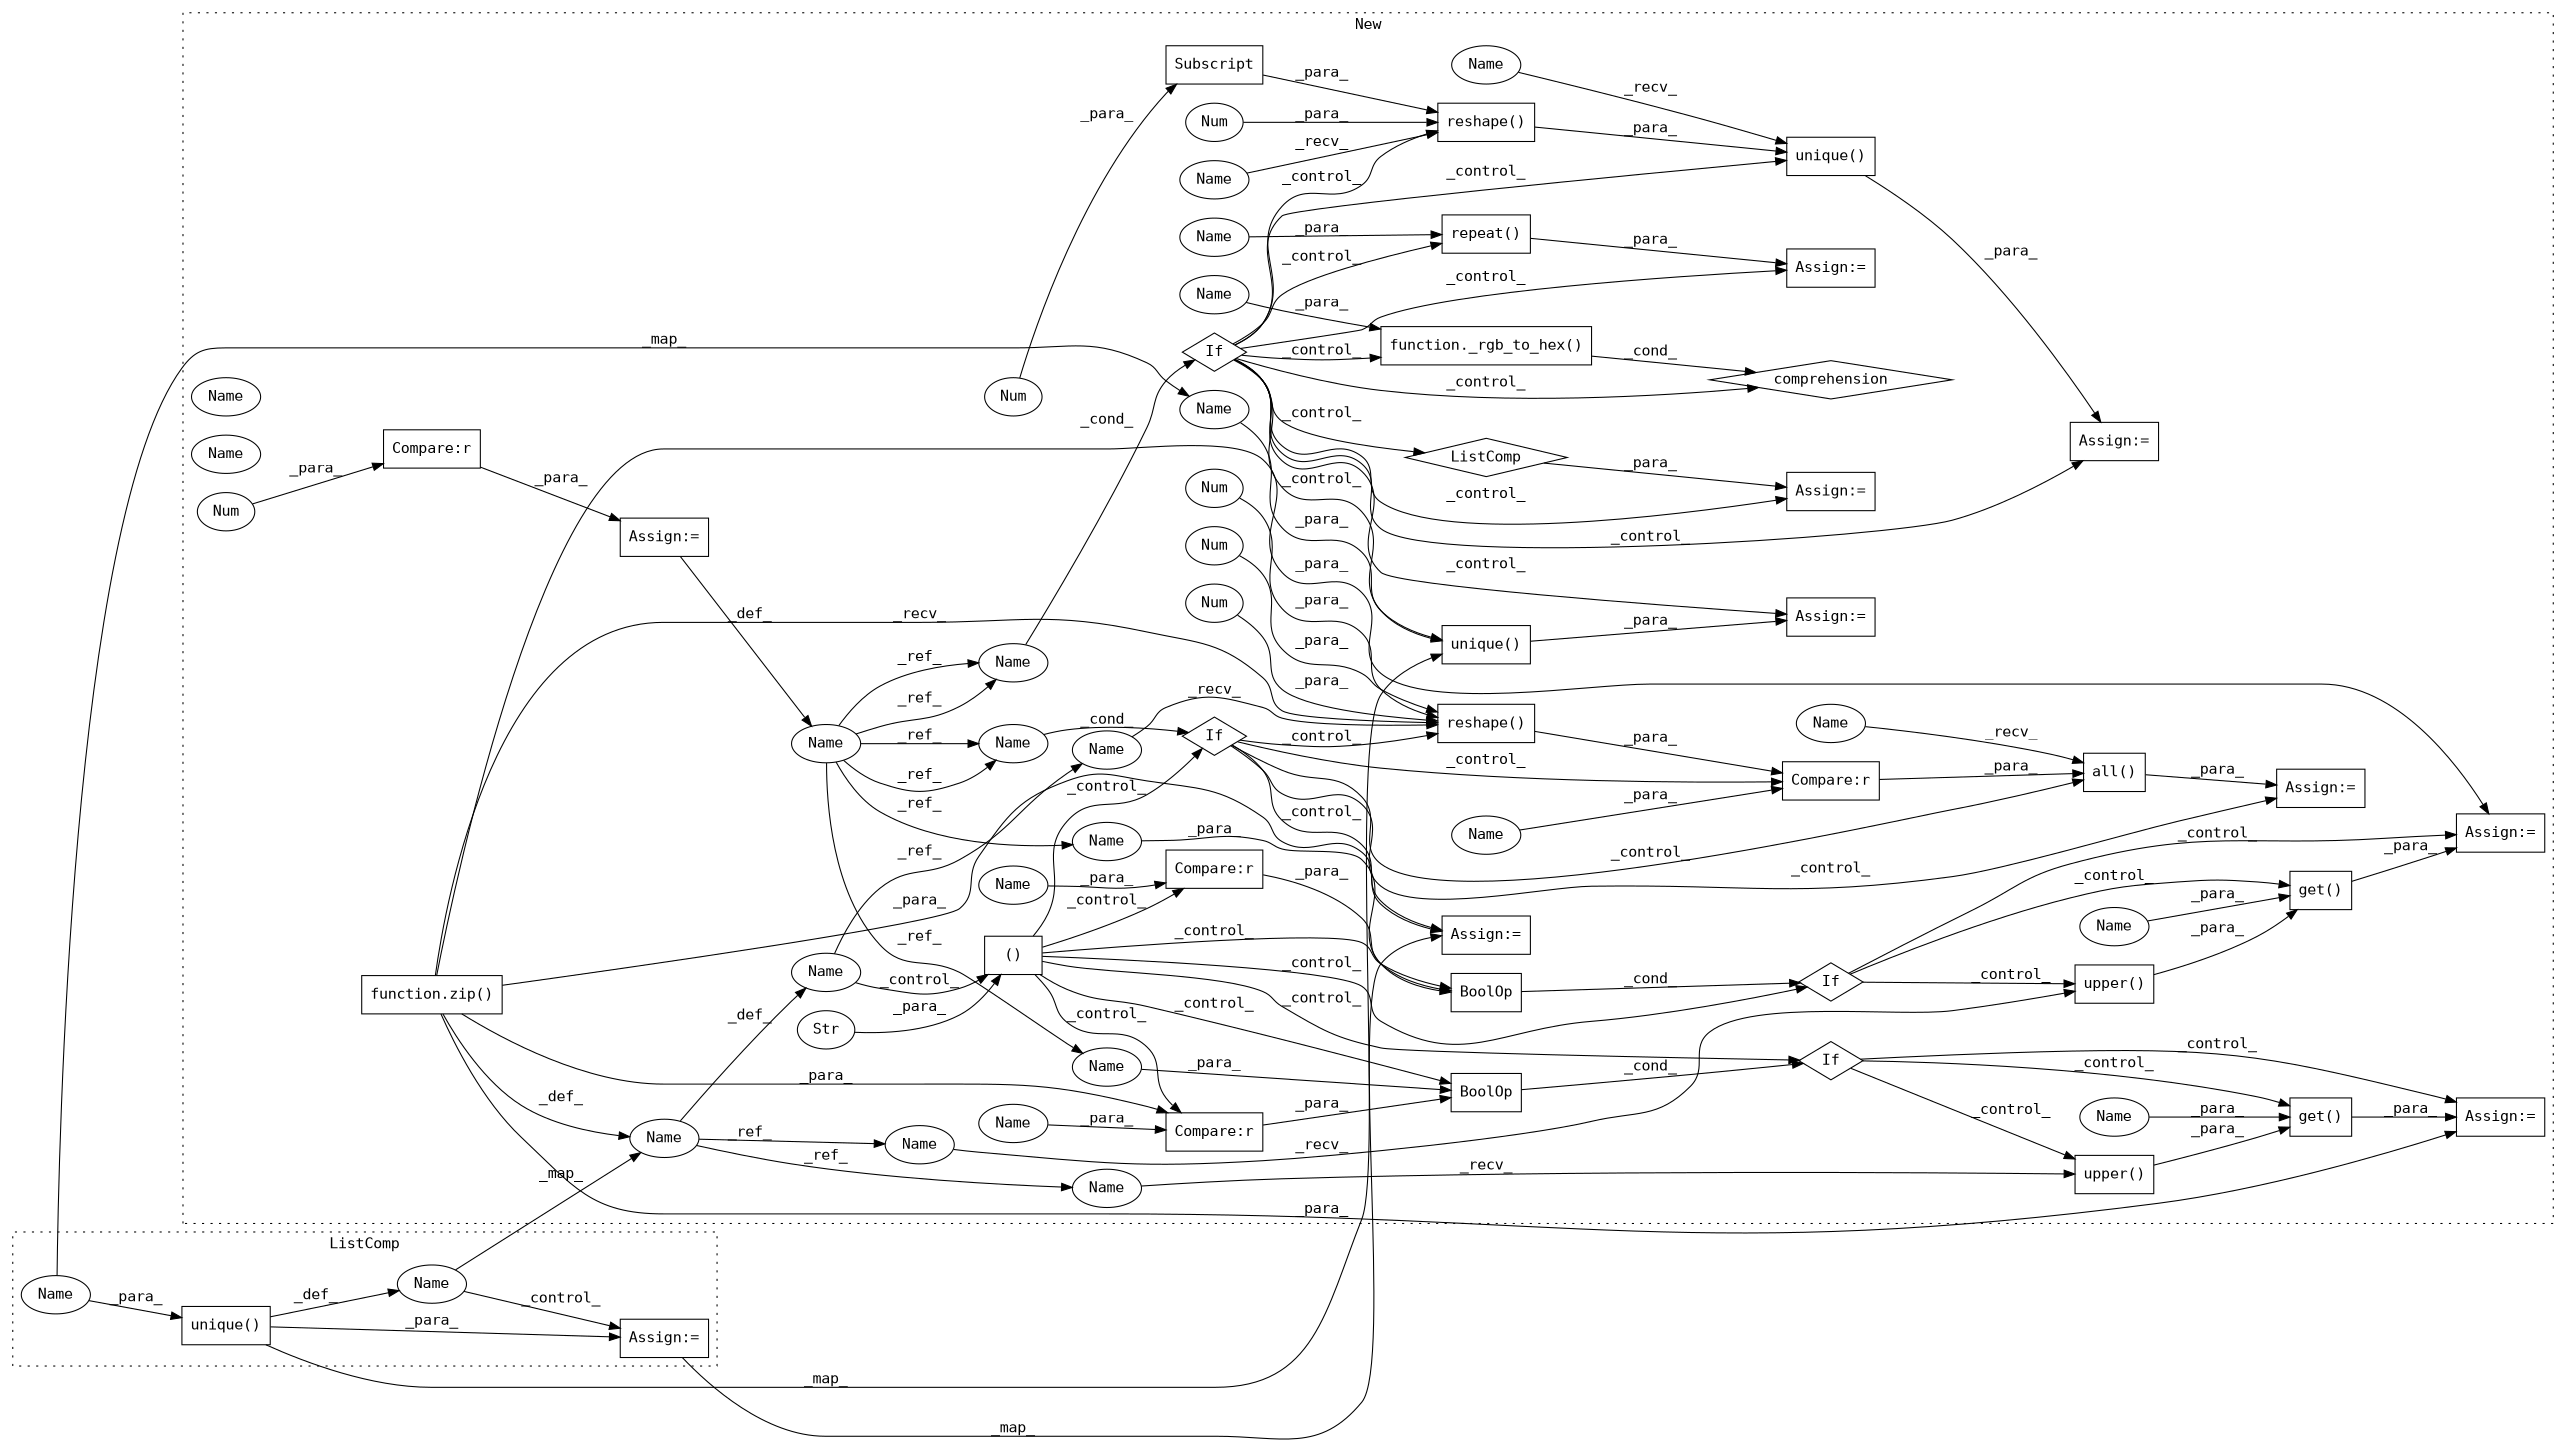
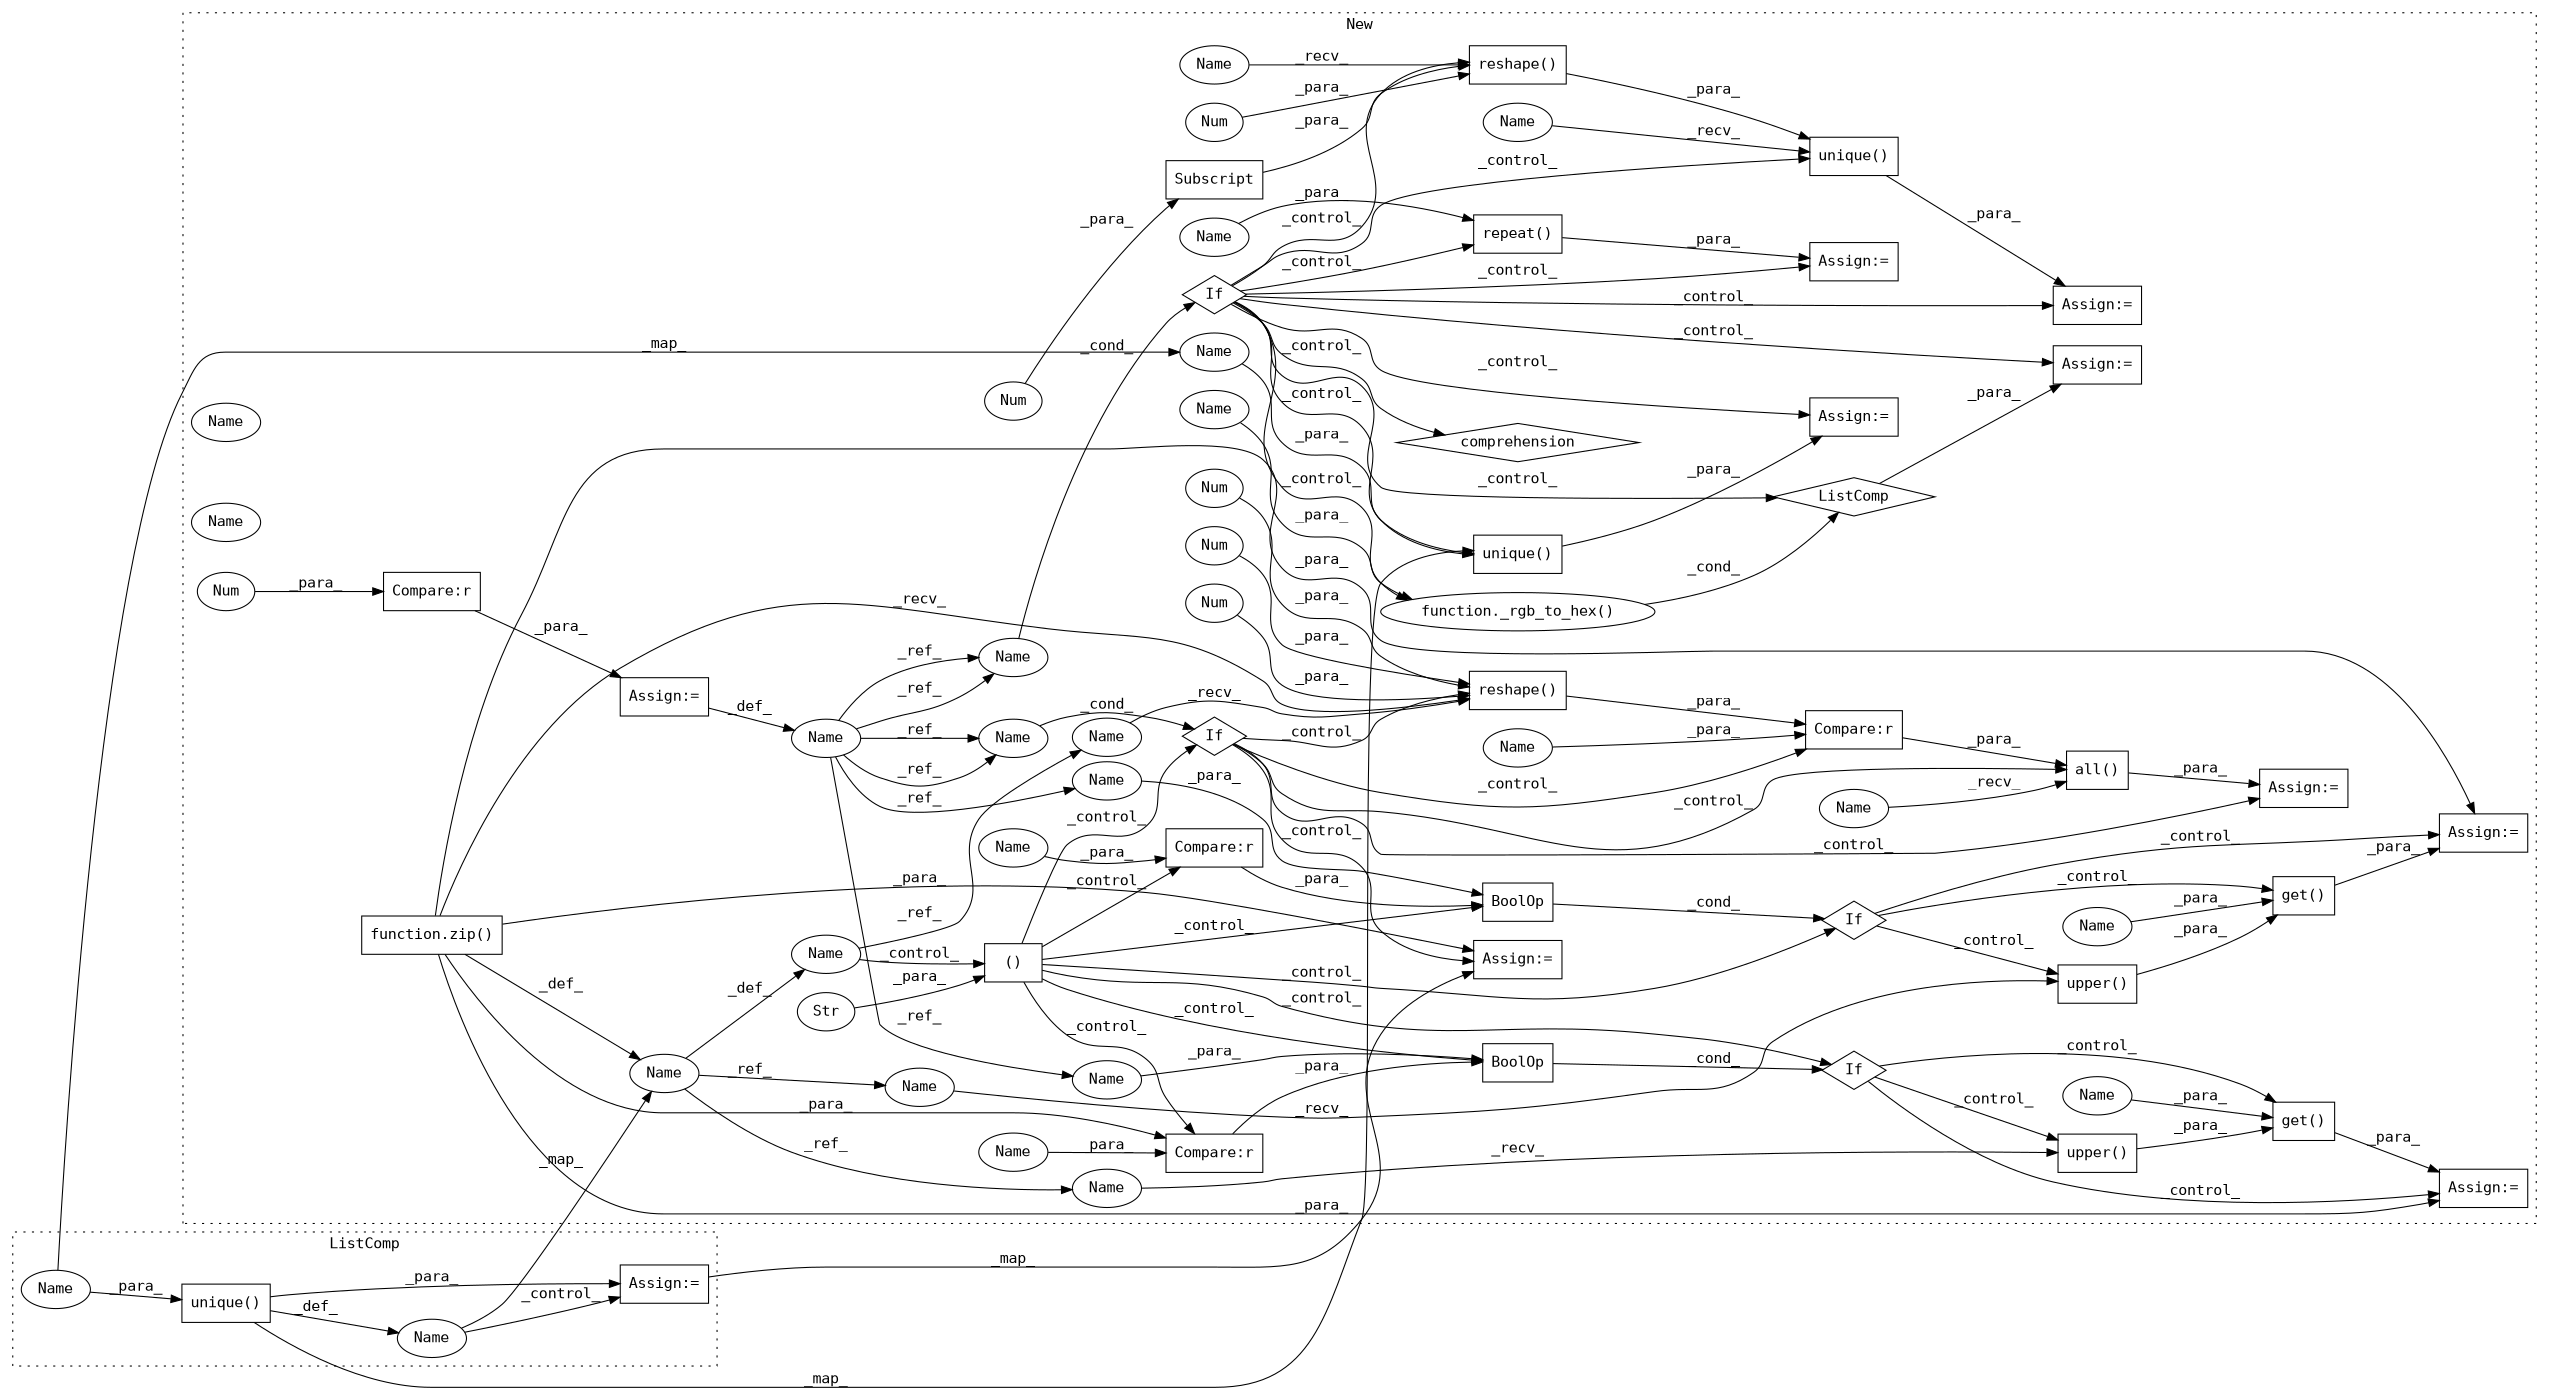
(1486, 346) -> (1518, 612)
(1669, 364) -> (1745, 579)
